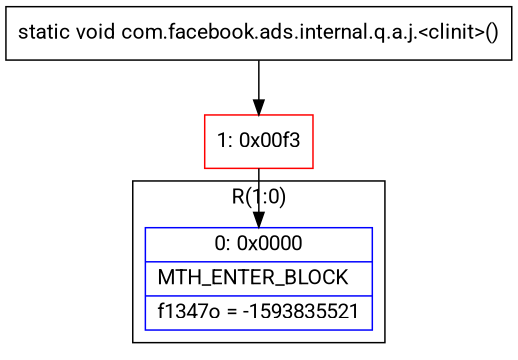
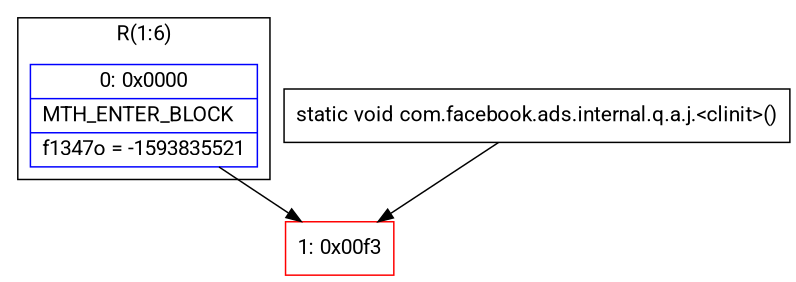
(259, 190) -> (254, 190)
(259, 198) -> (144, 35)
